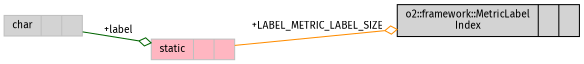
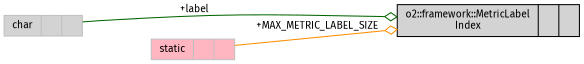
(316, 26) -> (316, 26)
(111, 36) -> (233, 15)
